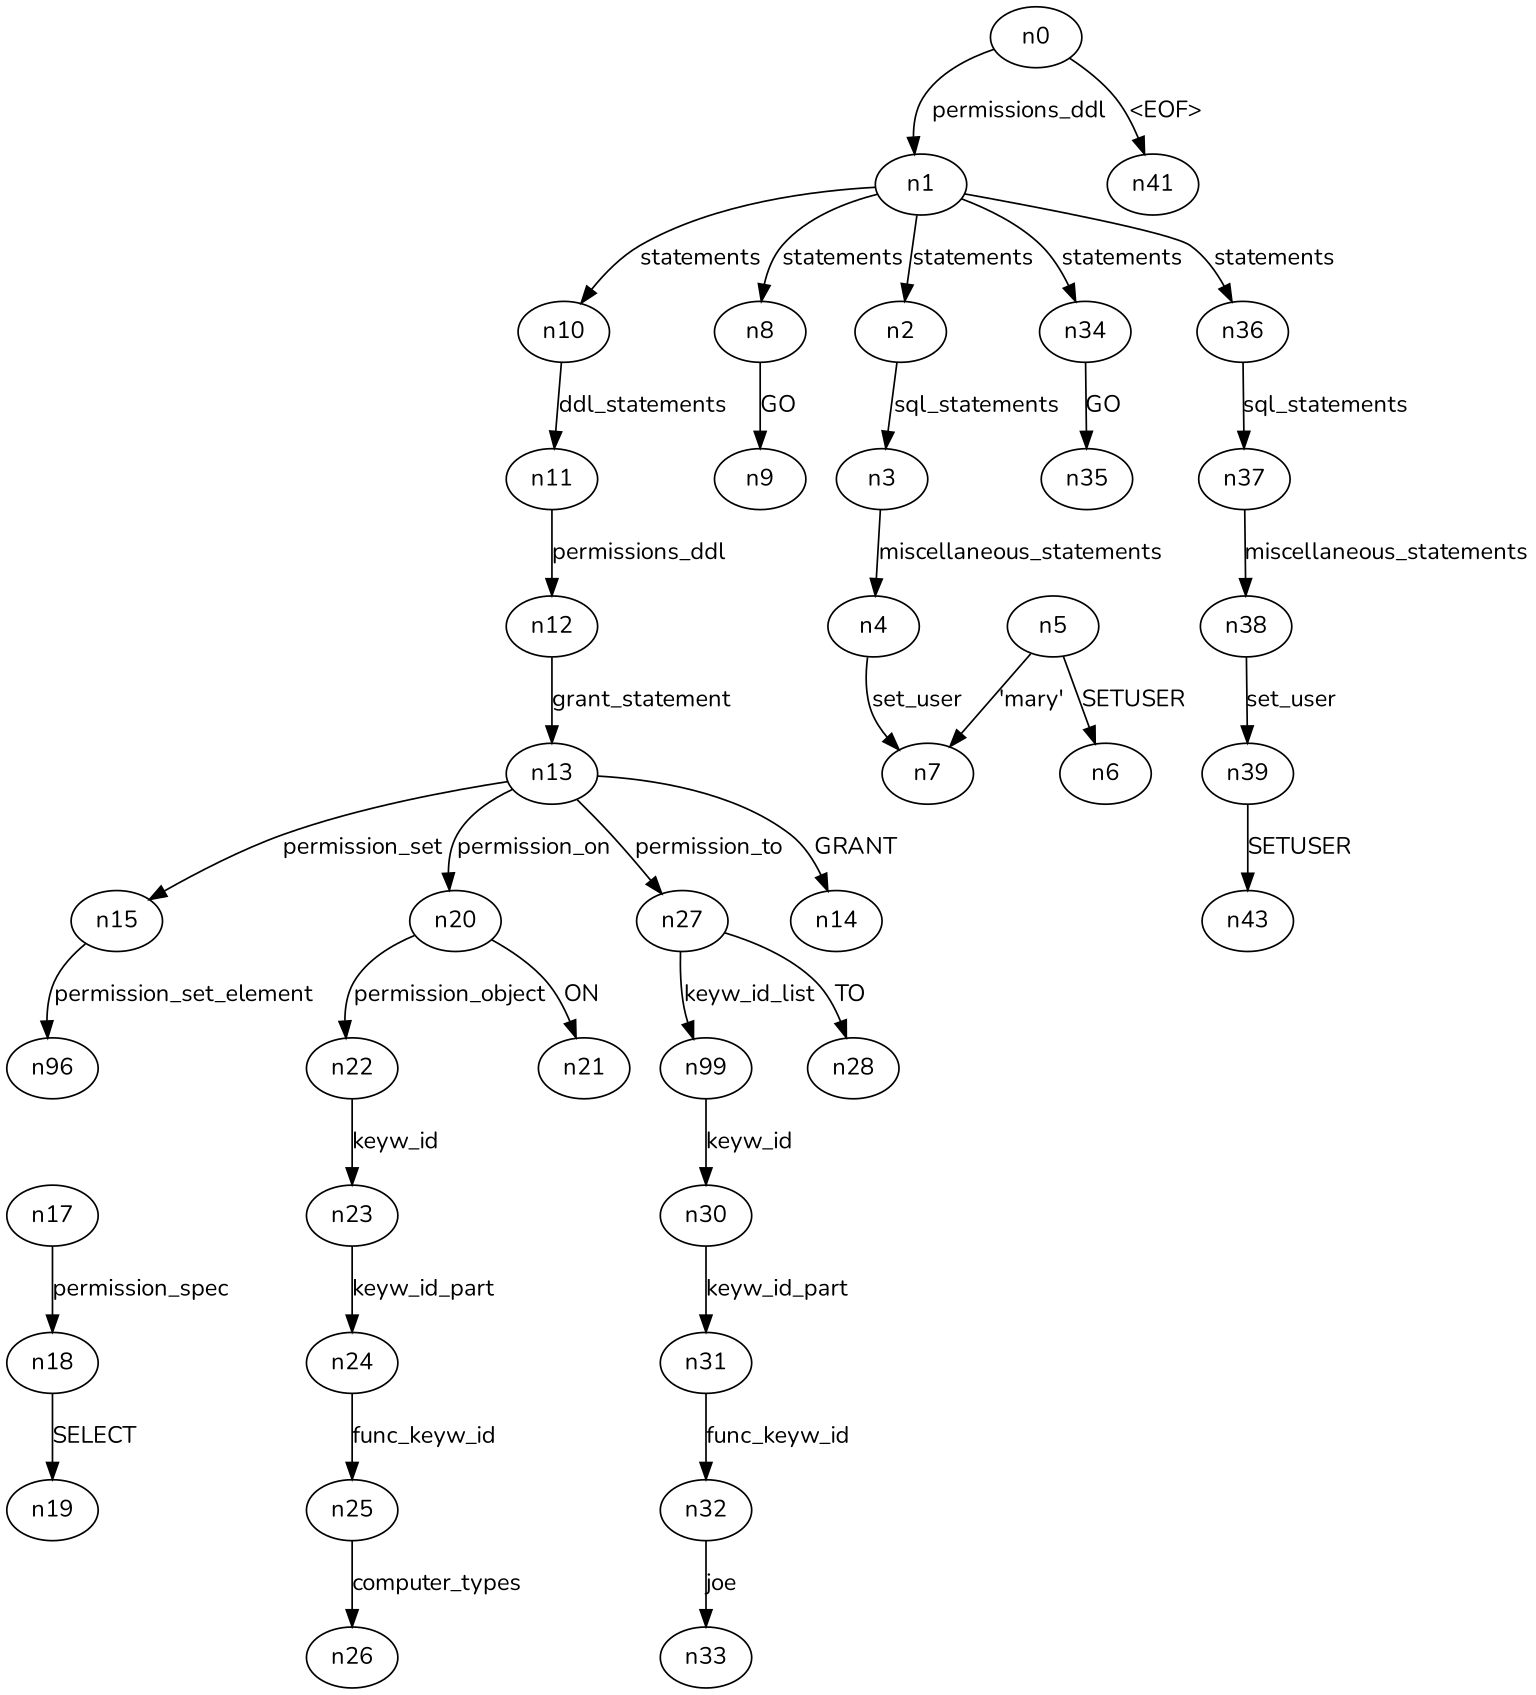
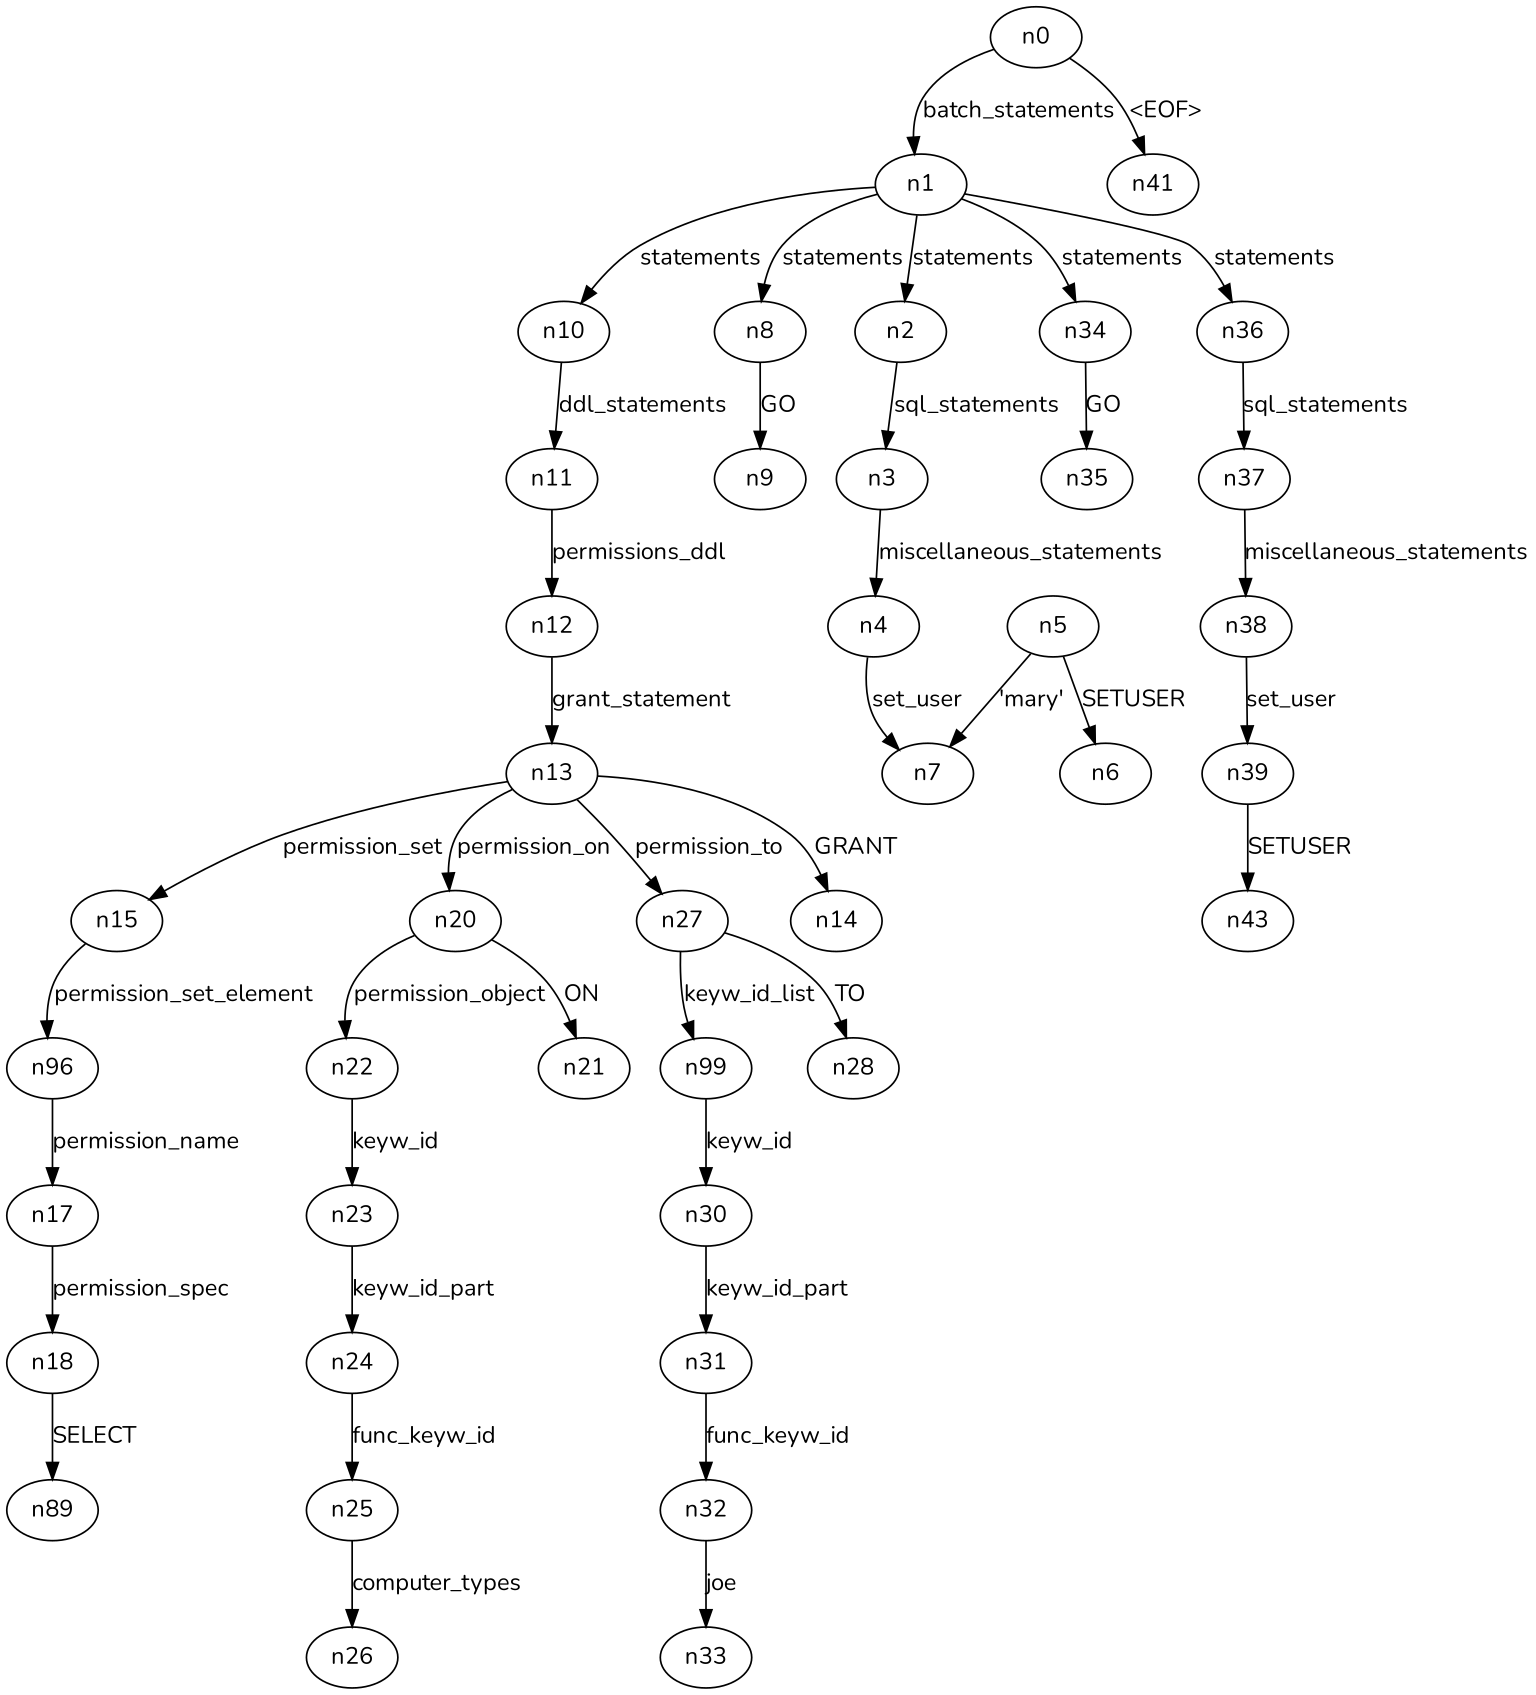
(1019, 111) -> (1019, 111)
none -> (52, 1133)
(52, 1510) -> (52, 1510)
